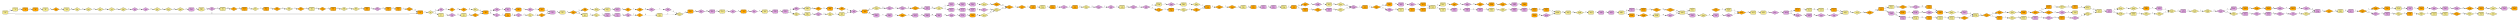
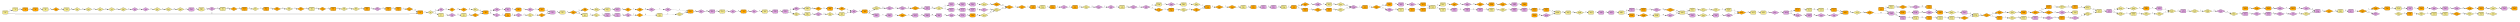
(2234, 8) -> none
(871, 9) -> (871, 11)
(1329, 10) -> (1329, 10)
(1657, 10) -> (1657, 10)
none -> (1703, 10)
(1716, 10) -> (1716, 10)
(1875, 11) -> (1880, 13)
(673, 12) -> (679, 10)
(1845, 13) -> (1845, 13)
(2387, 14) -> none
